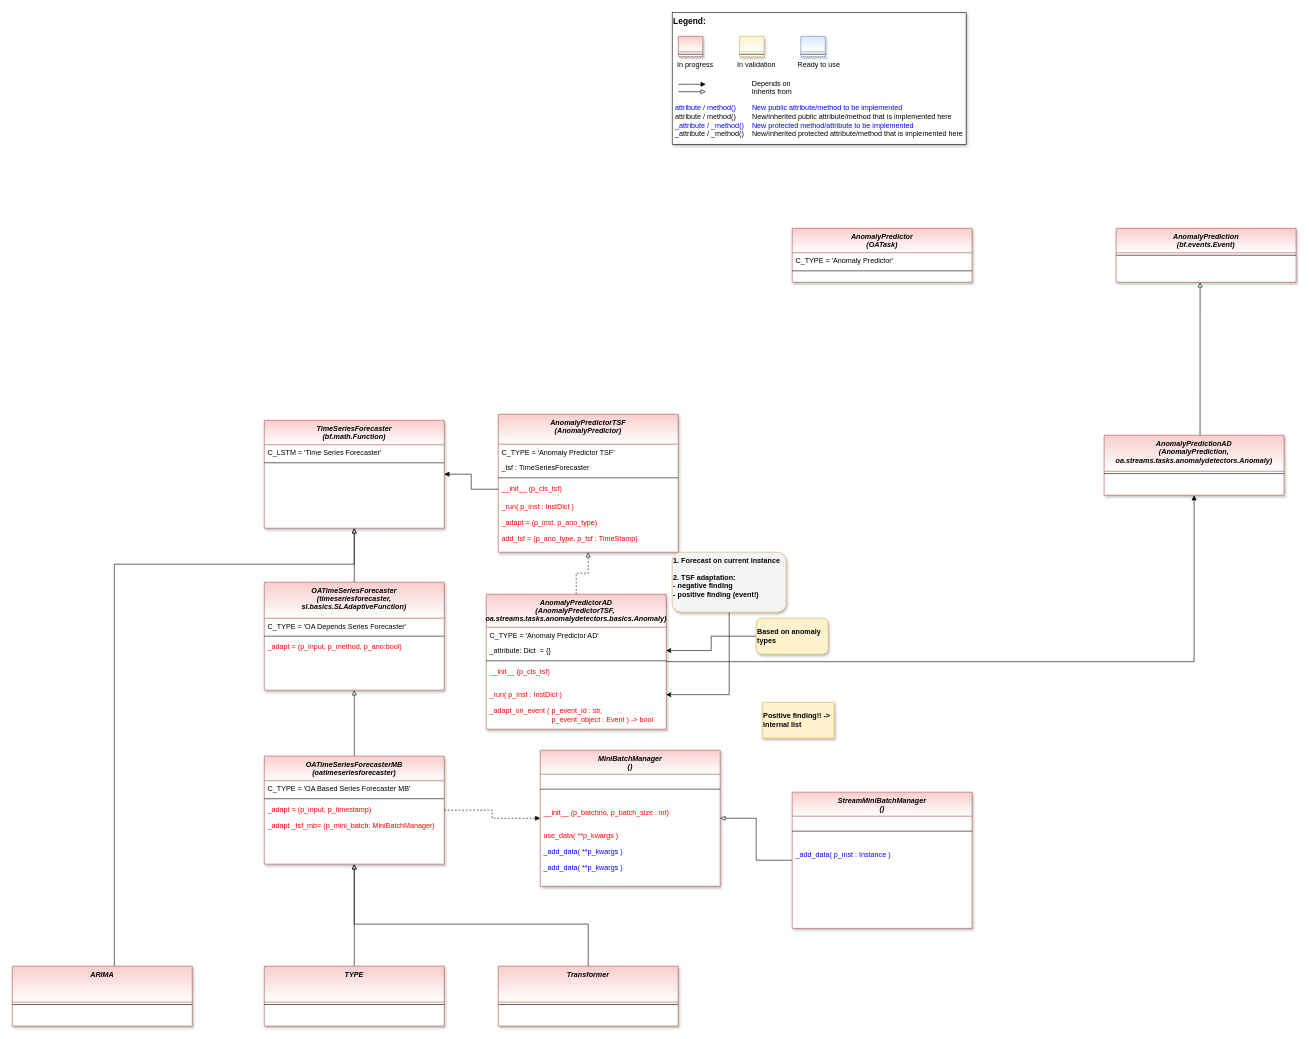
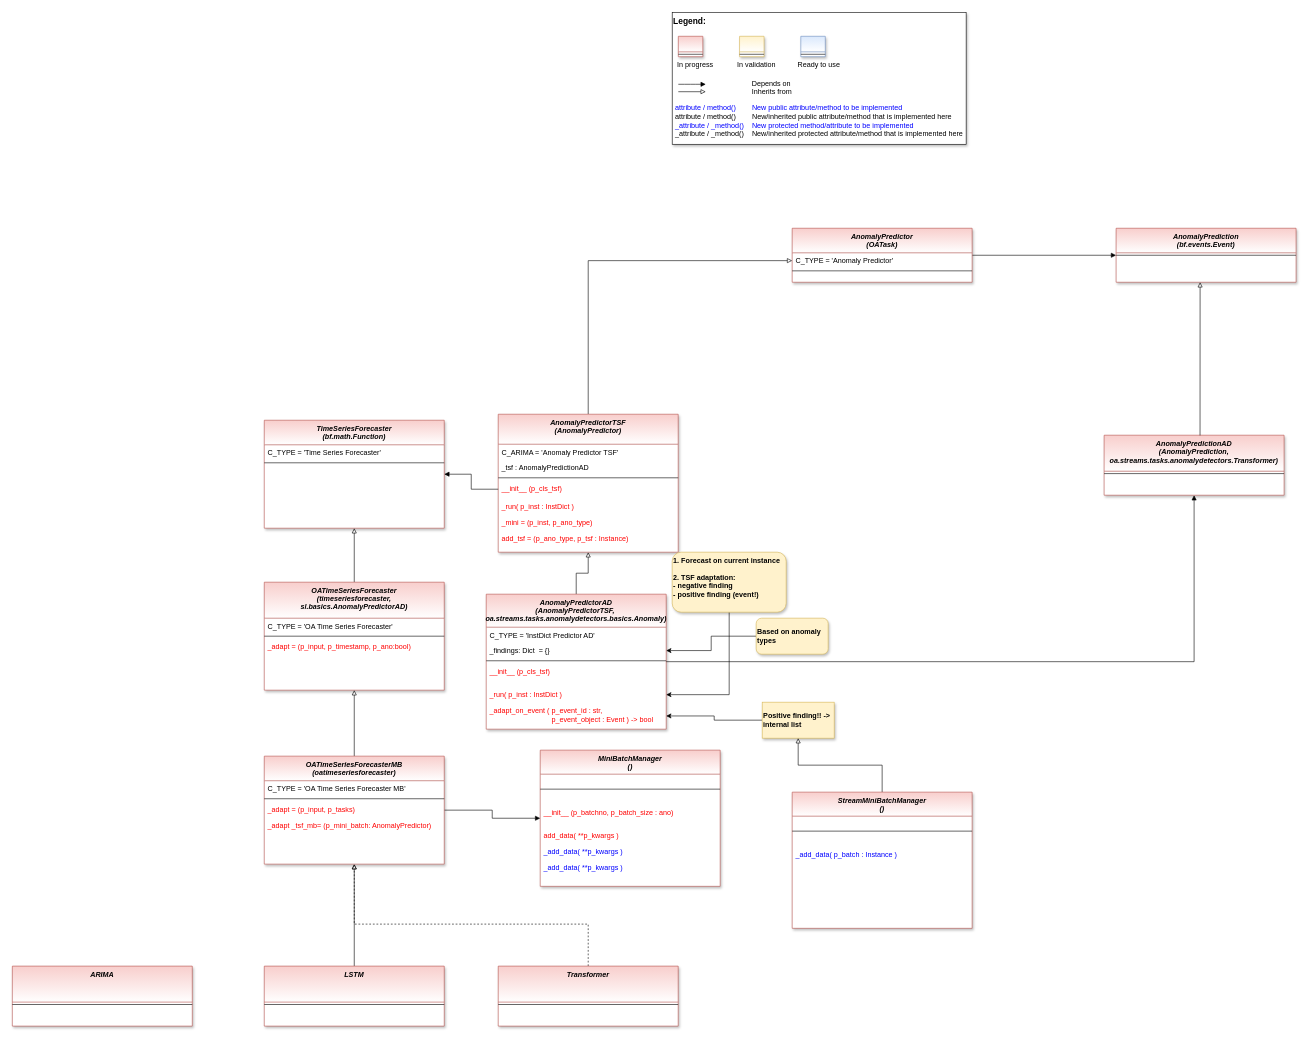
none -> (1109, 255)
none -> (611, 261)
(1194, 443) -> (1194, 443)
(559, 452) -> (561, 452)
(327, 453) -> (327, 453)
(551, 468) -> (548, 468)
(555, 523) -> (551, 523)
(577, 539) -> (576, 539)
(580, 573) -> (580, 573)
(729, 582) -> (729, 582)
(354, 590) -> (354, 590)
(339, 626) -> (332, 626)
(545, 635) -> (547, 635)
(114, 646) -> none
(340, 647) -> (345, 647)
(528, 651) -> (525, 651)
none -> (714, 720)
(340, 789) -> (337, 789)
(324, 809) -> (317, 809)
(492, 811) -> (492, 811)
(615, 812) -> (616, 812)
(357, 826) -> (357, 826)
(586, 836) -> (586, 836)
(756, 842) -> (843, 765)
(850, 854) -> (853, 854)
(493, 924) -> (493, 924)
(354, 974) -> (354, 974)
